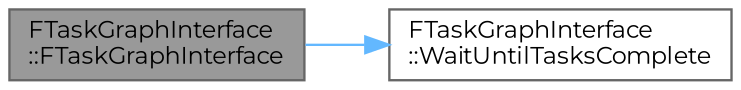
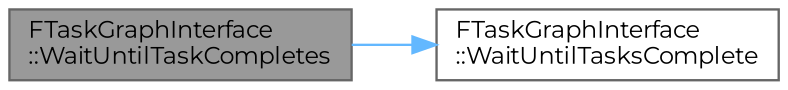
(157, 45) -> (181, 45)
